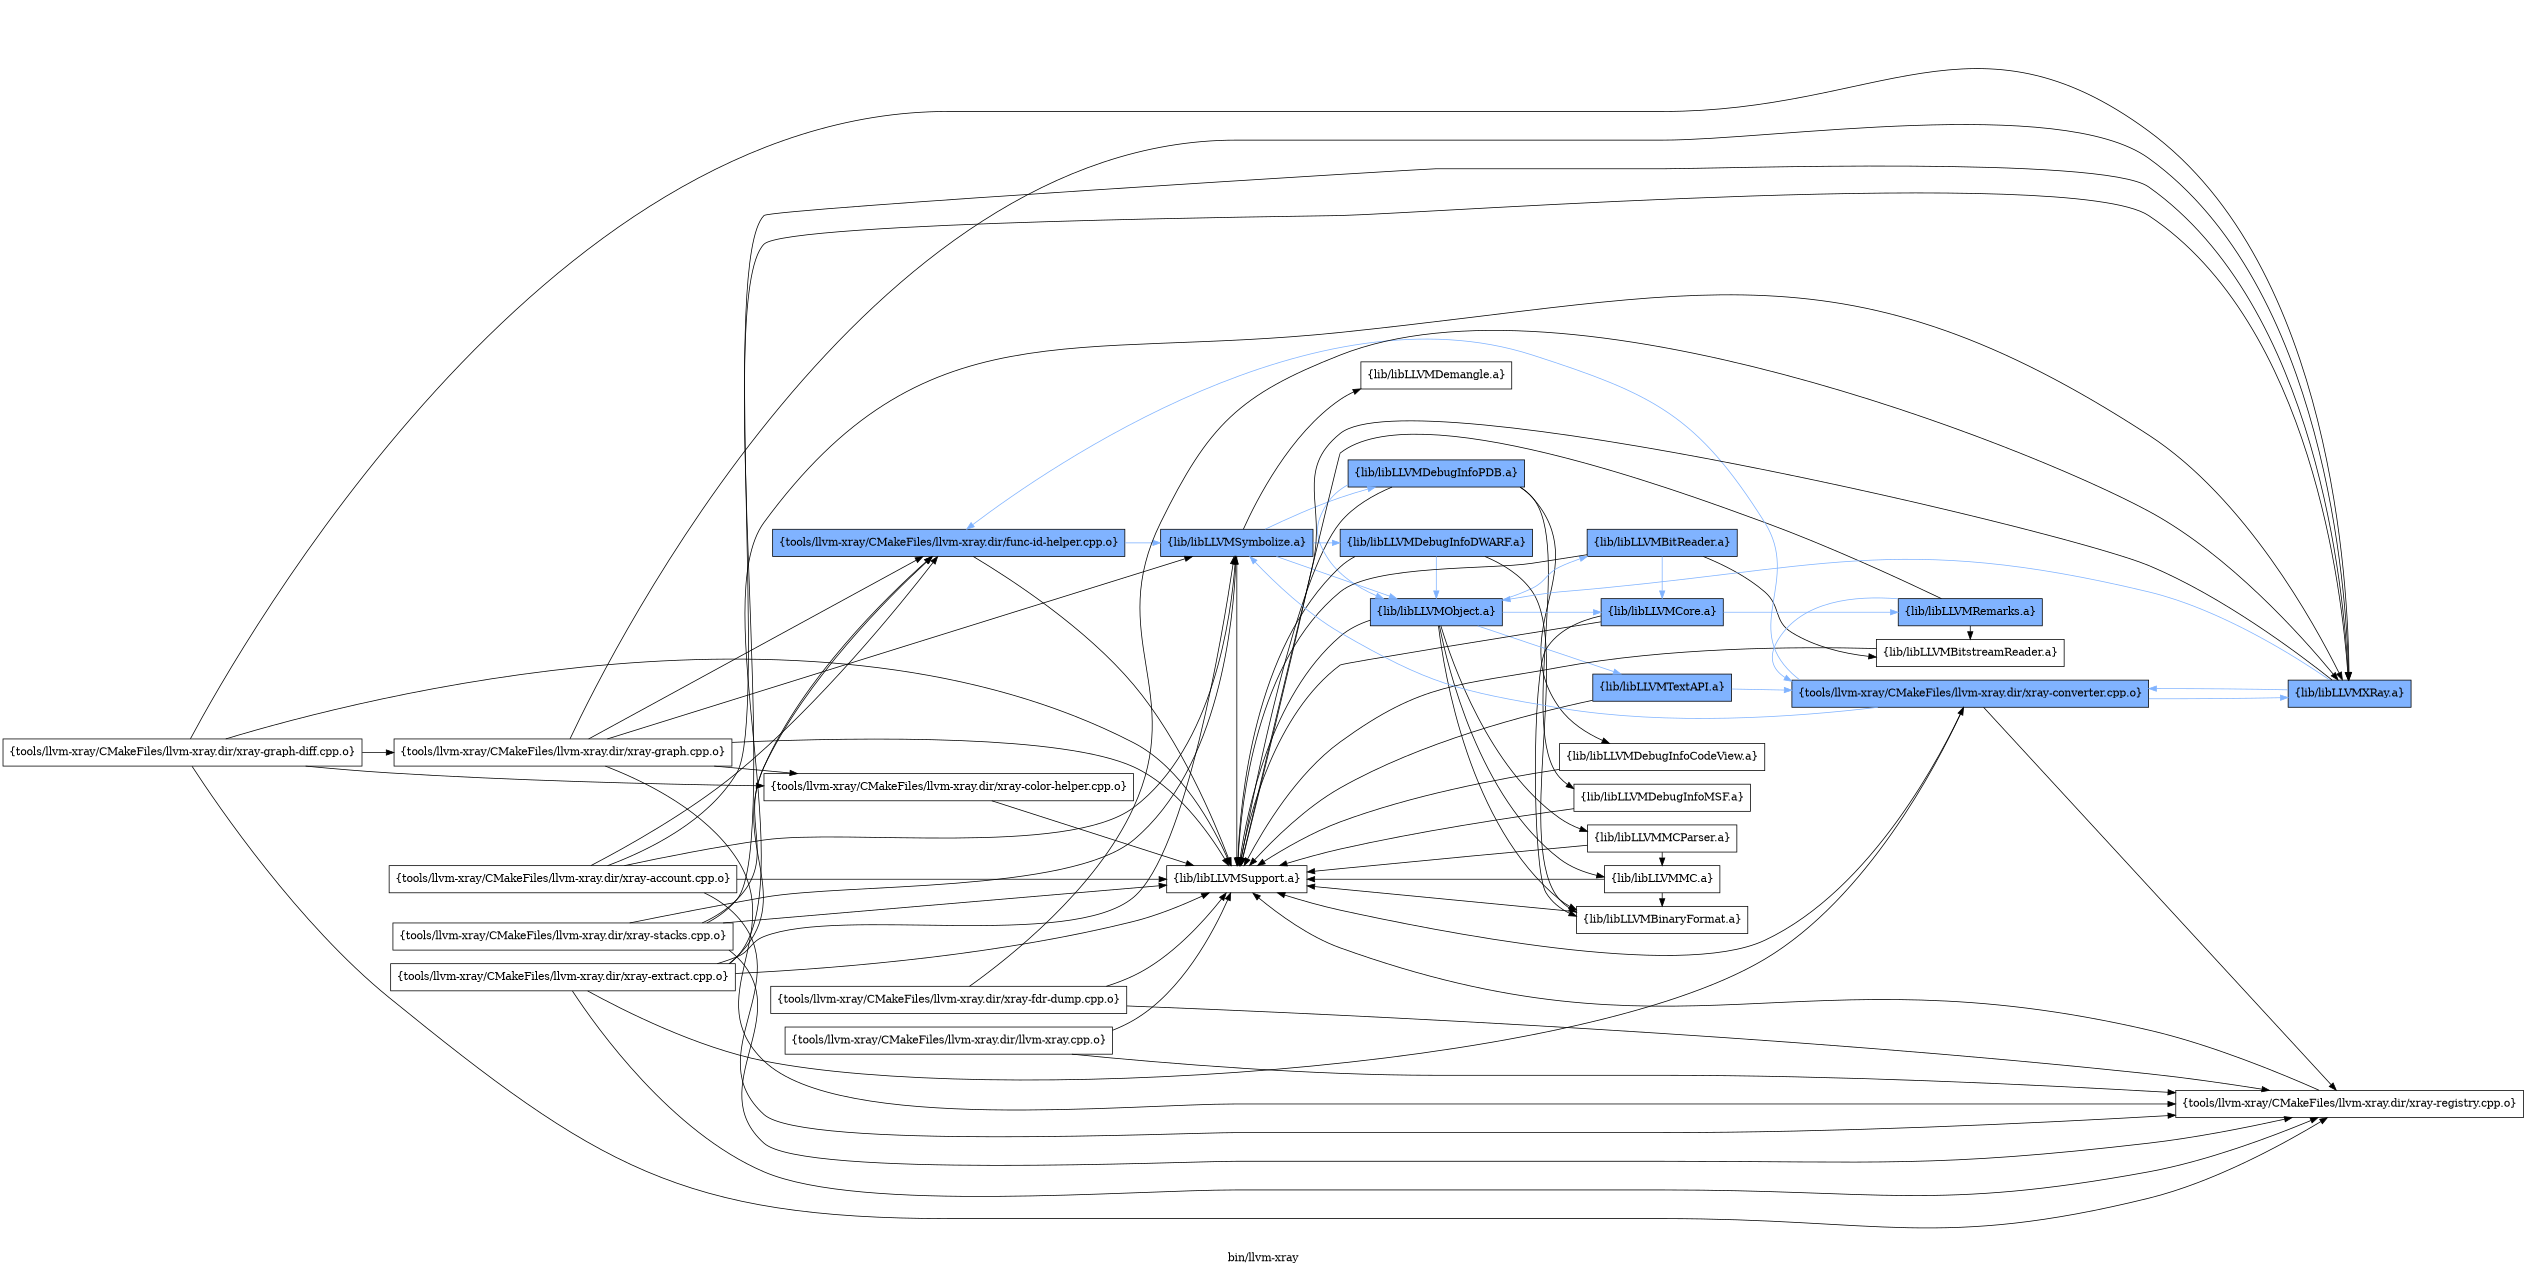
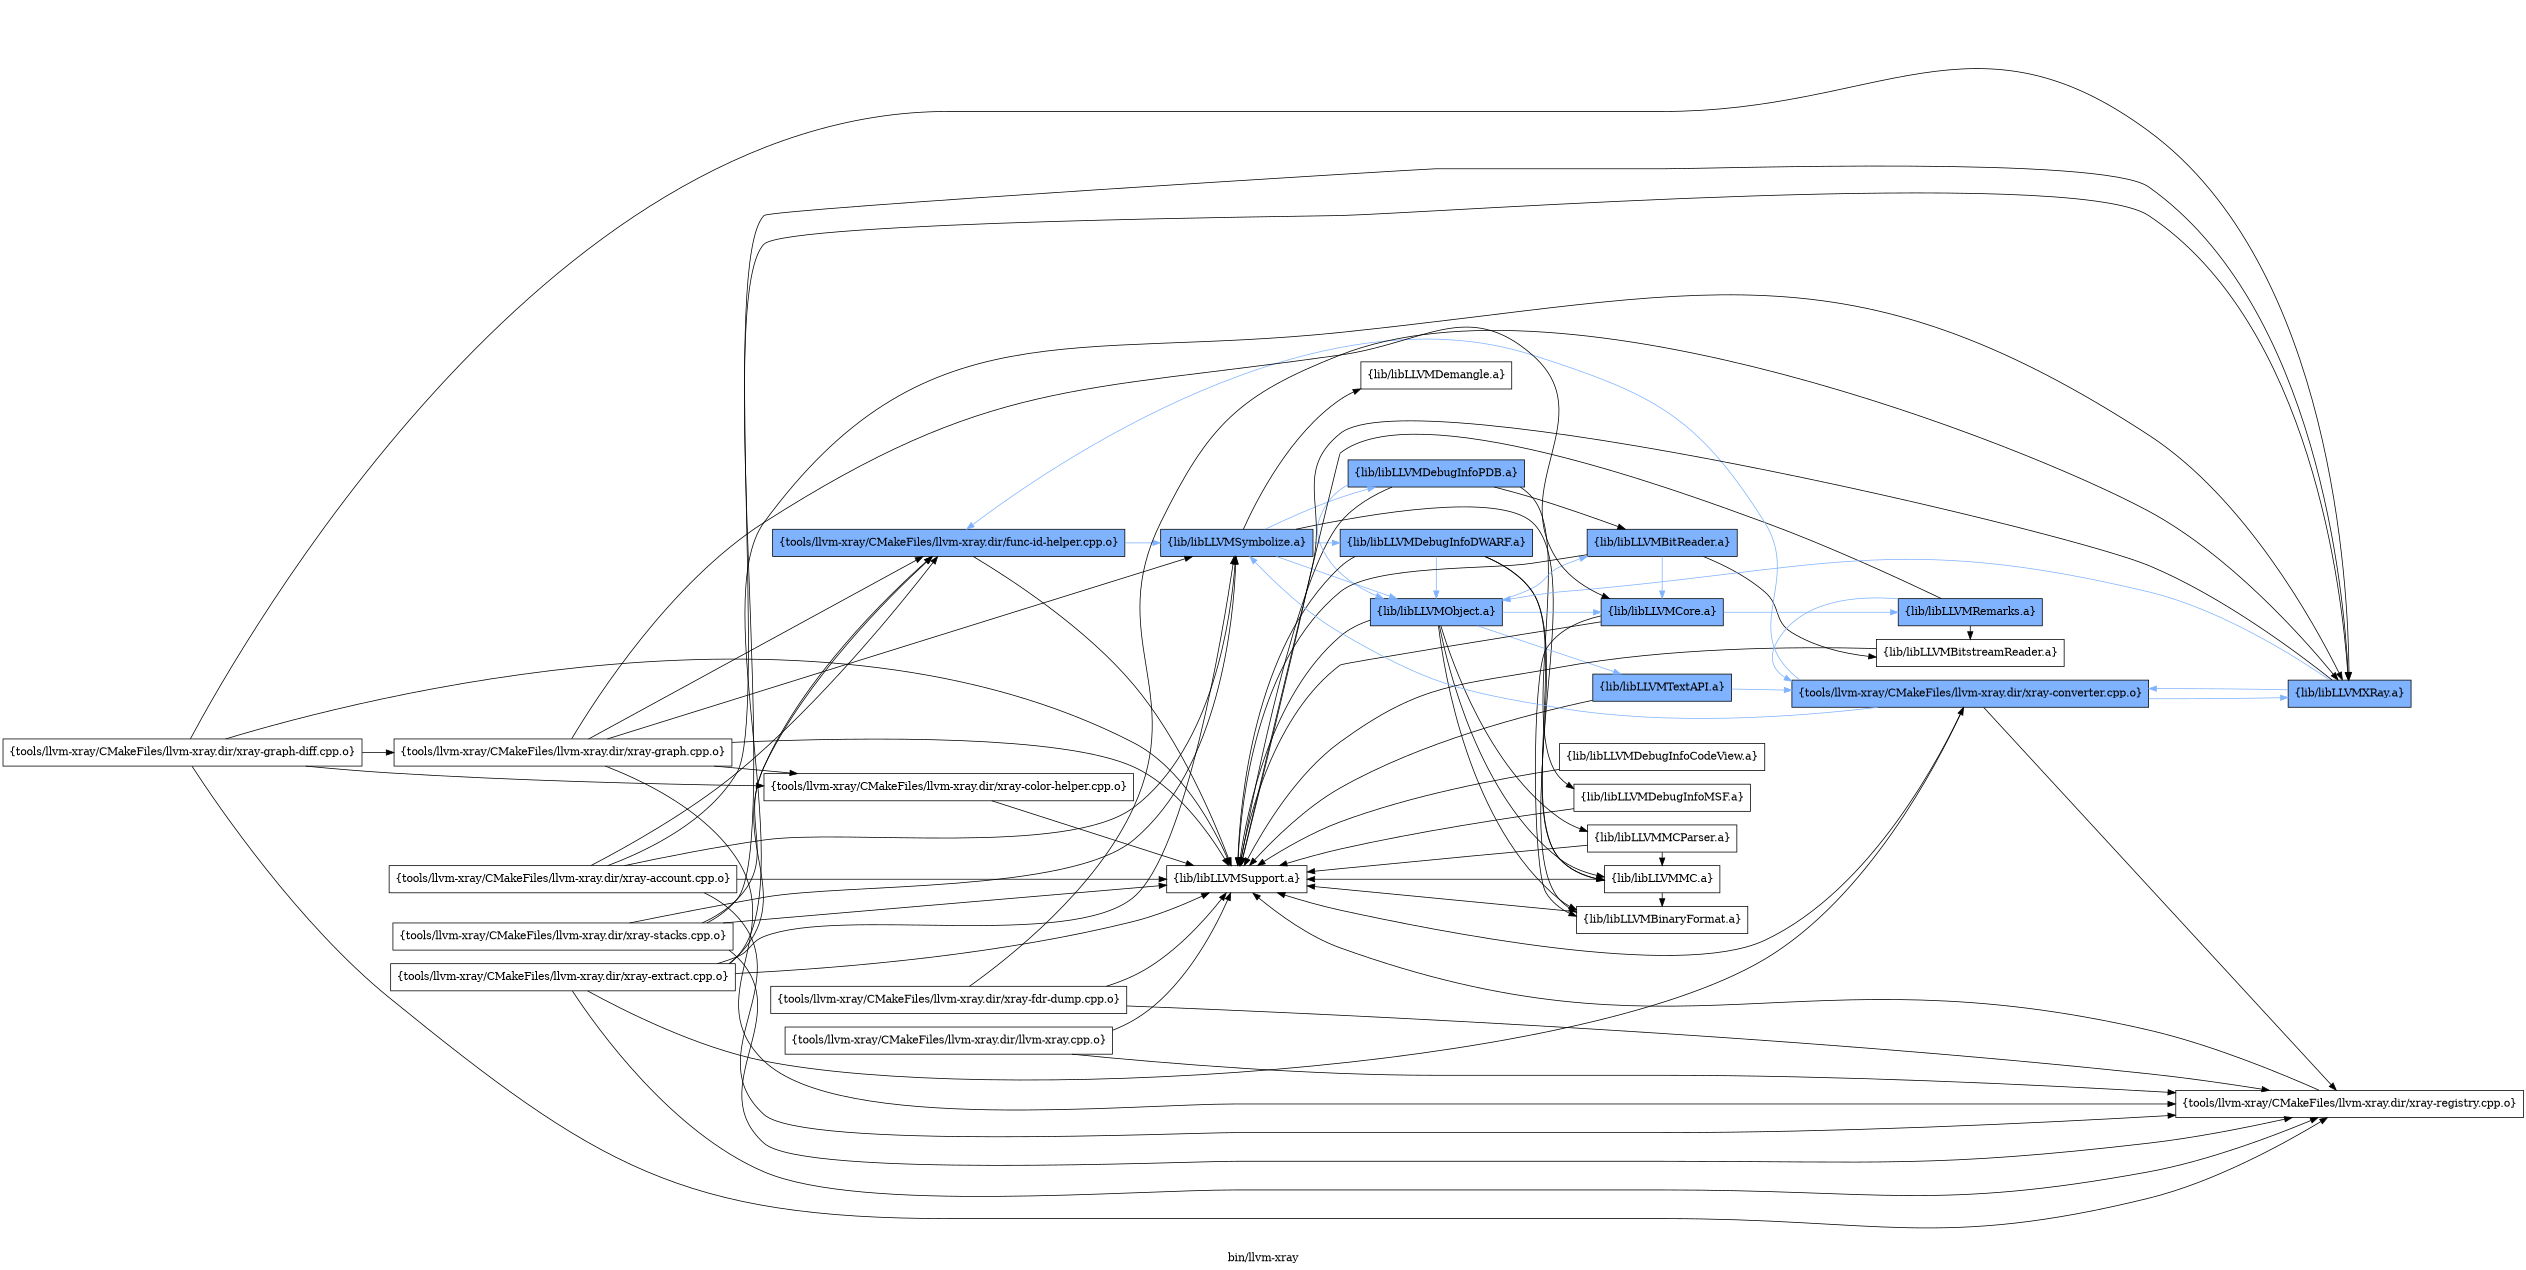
(1511, 140) -> (1131, 382)
(1553, 578) -> (1557, 505)
(1237, 707) -> (1553, 607)
none -> (1544, 717)
